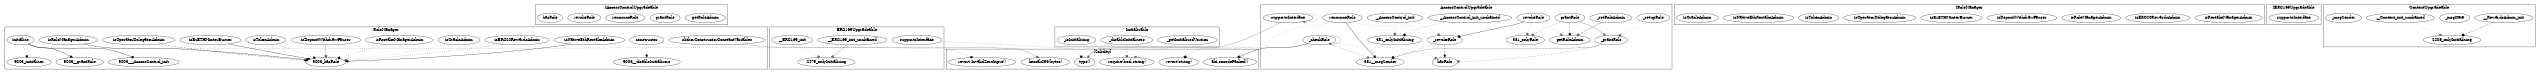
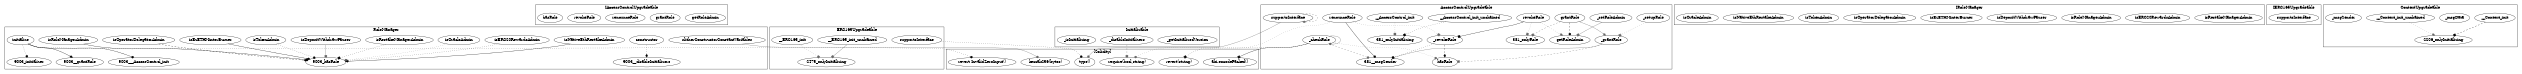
(2504, 18) -> (2495, 18)
